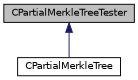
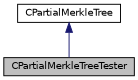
(69, 45) -> (69, 45)
